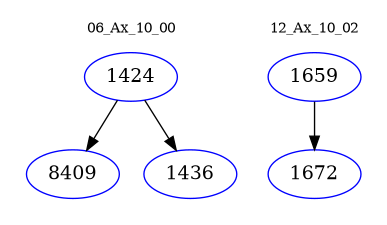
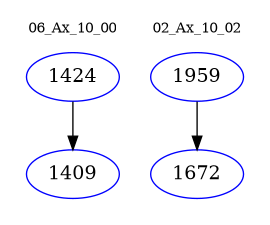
(315, 29) -> (197, 29)
(315, 77) -> (197, 77)
(73, 174) -> (73, 174)
(190, 174) -> none
